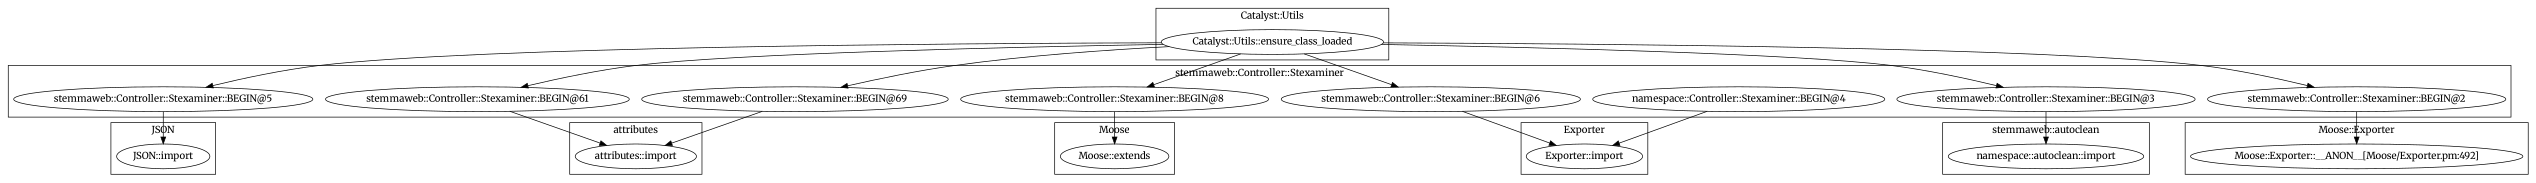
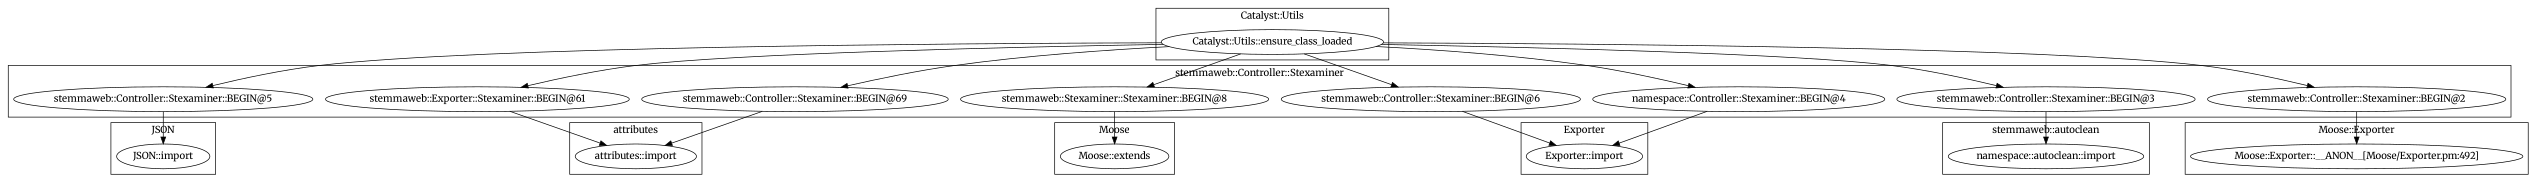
none -> (1533, 59)
(477, 99) -> (477, 99)
(1115, 99) -> (1115, 99)
